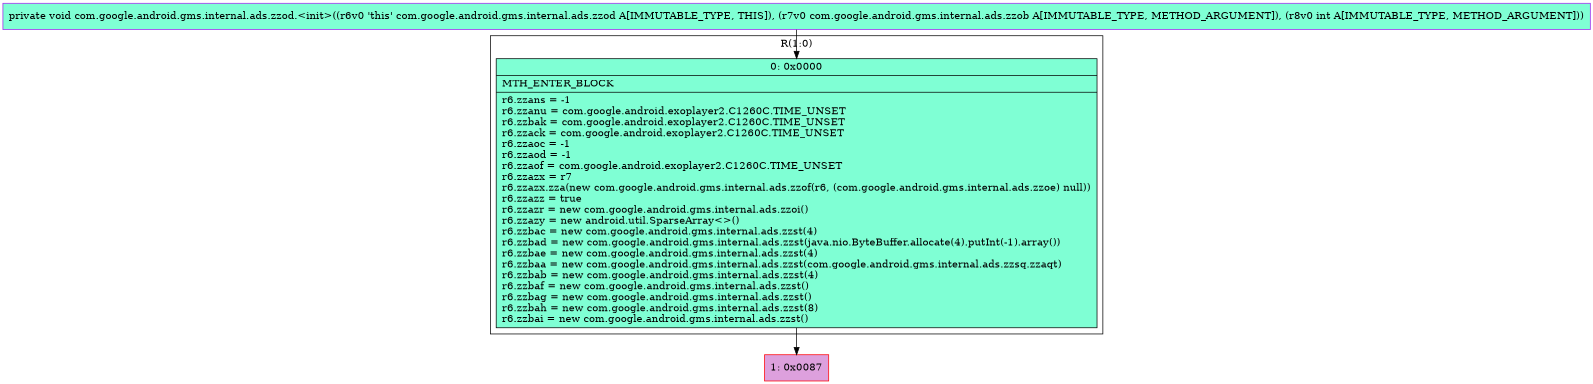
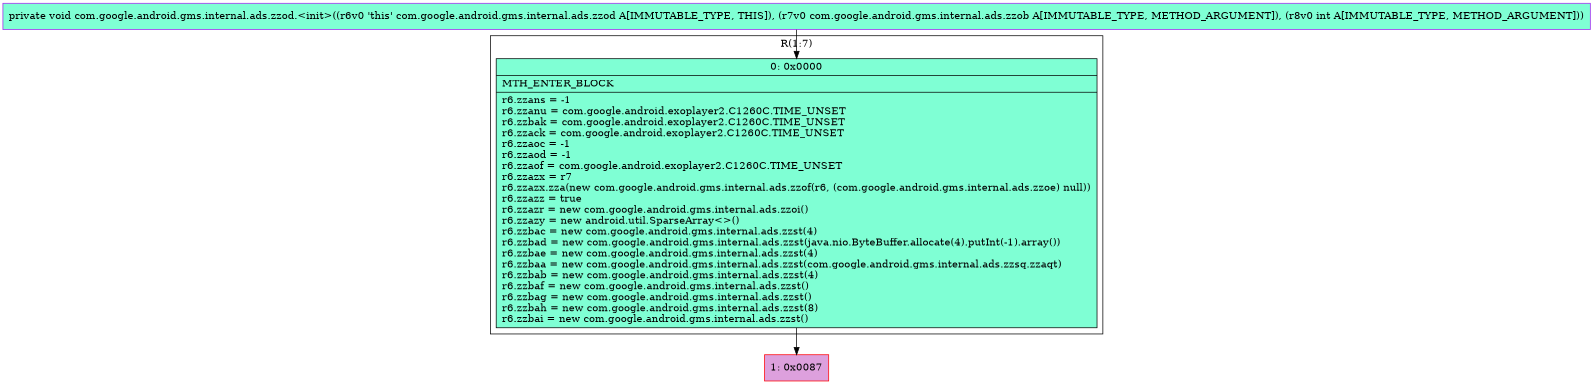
(797, 44) -> (797, 44)
